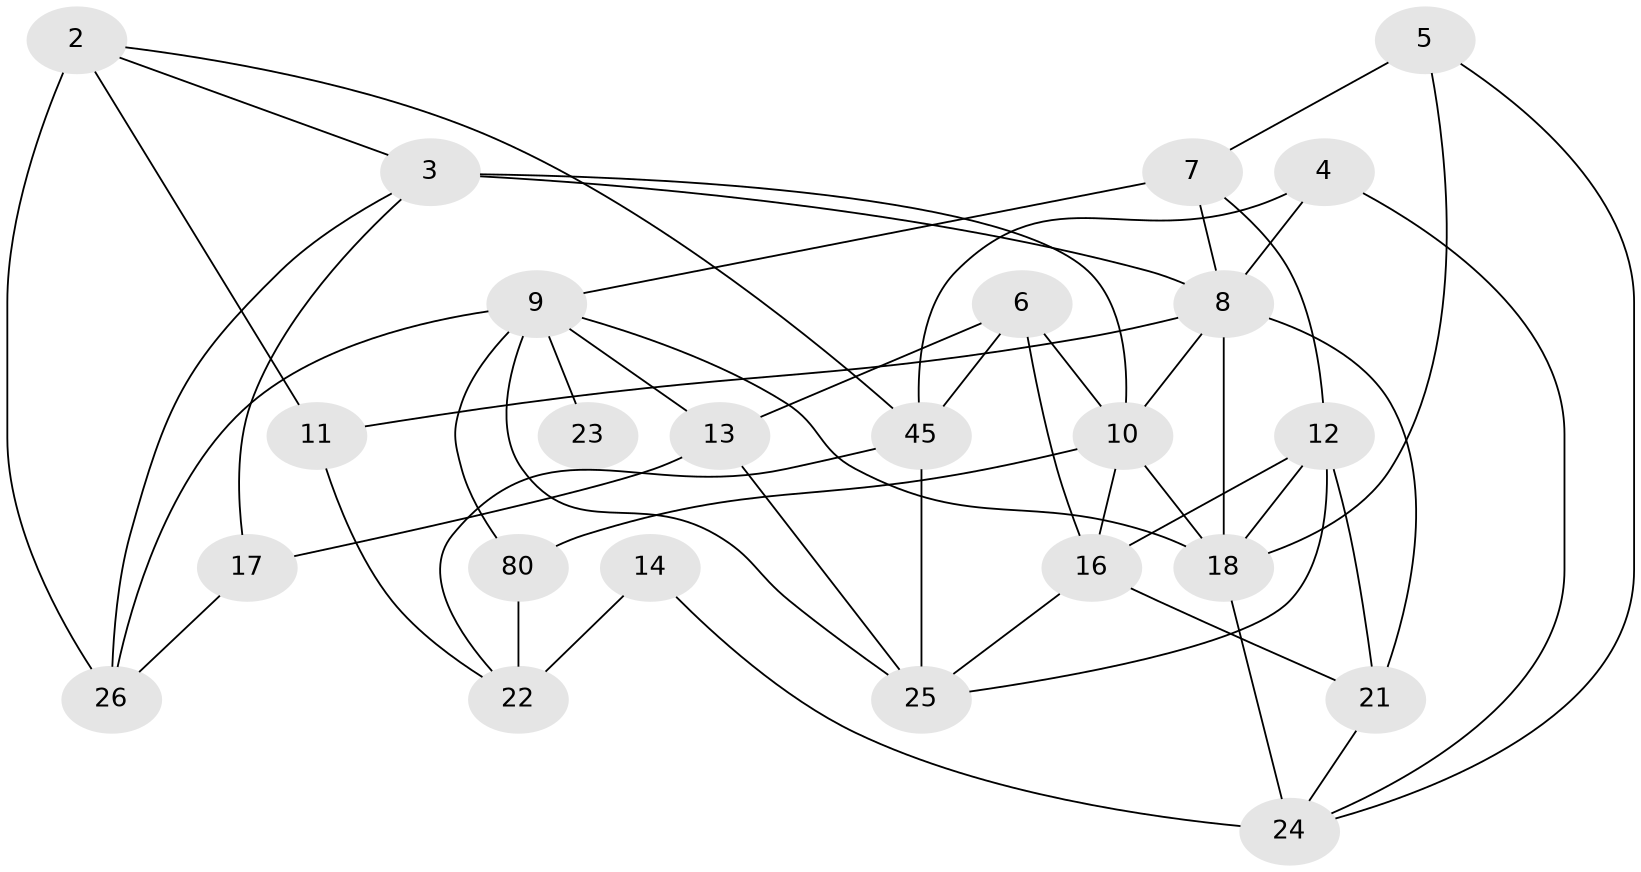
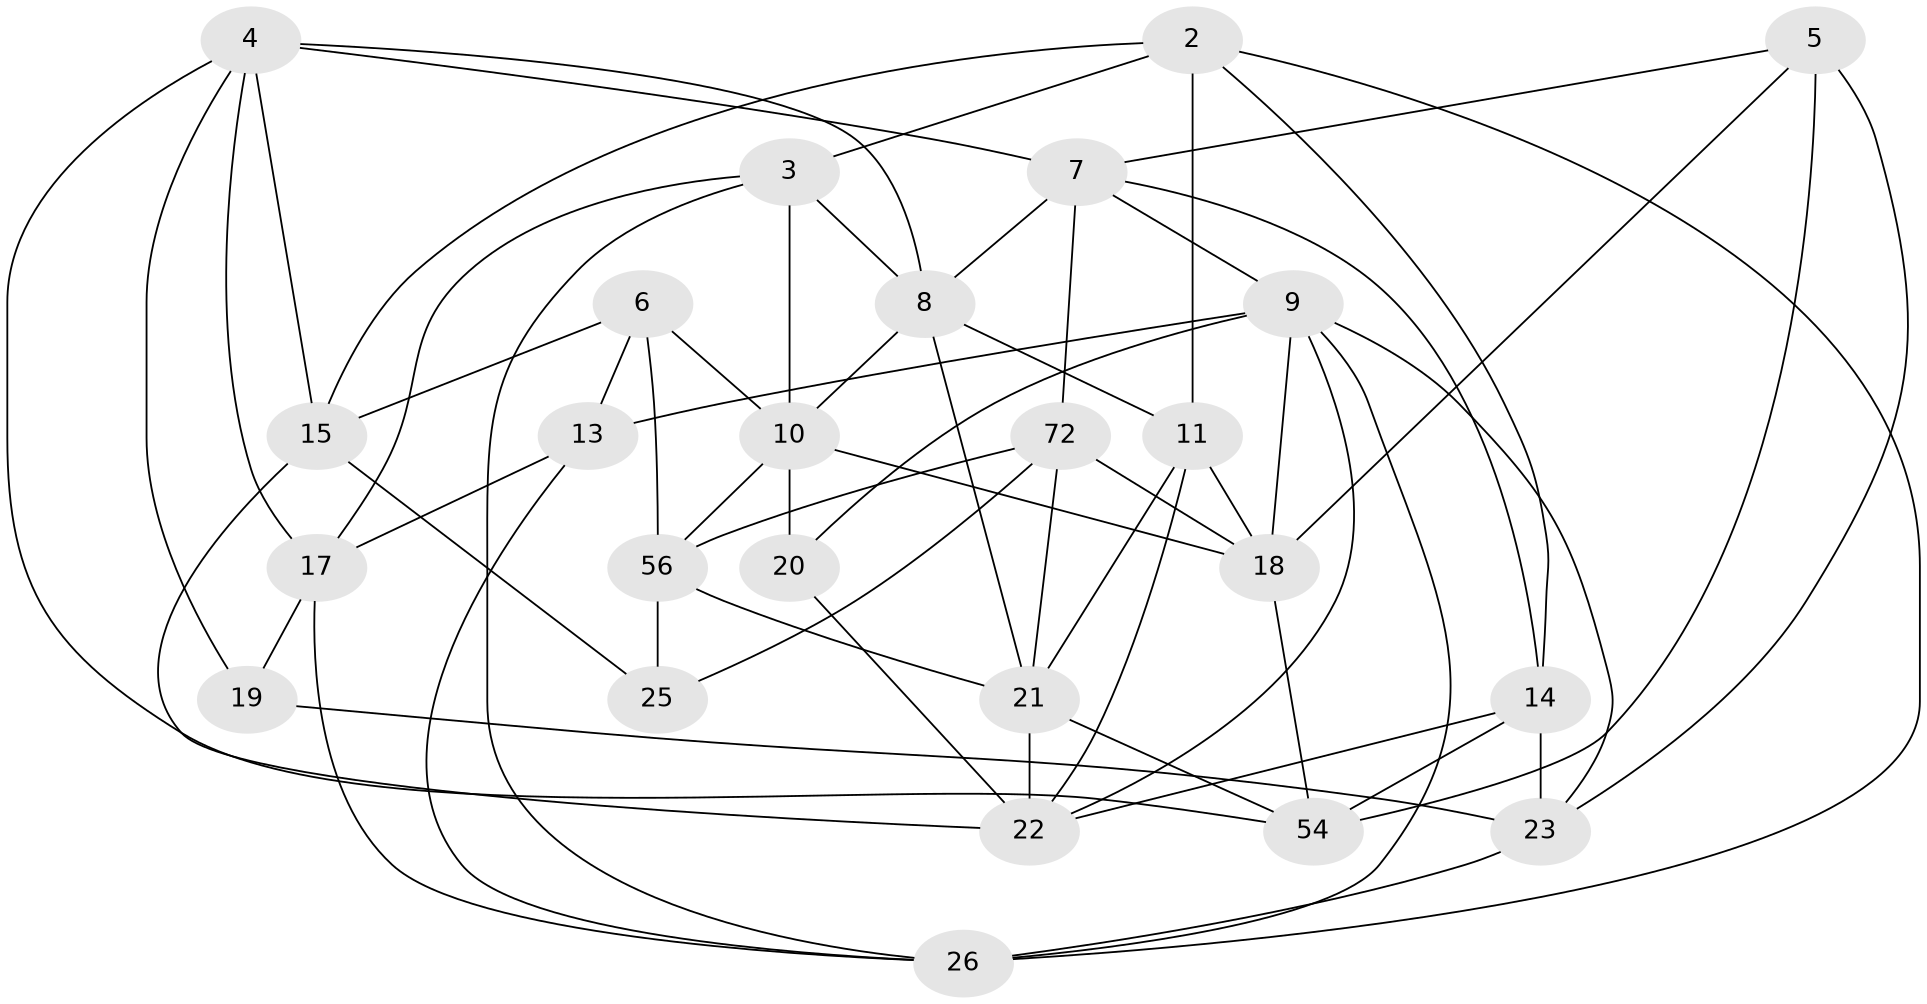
none -> (667, 97)
none -> (227, 312)
none -> (1462, 330)
none -> (1426, 340)
(921, 436) -> (317, 436)
(1224, 436) -> (1231, 502)
(1324, 436) -> (1061, 436)
none -> (1868, 490)
(684, 521) -> (1317, 631)
(518, 568) -> (790, 568)
(821, 568) -> (472, 872)
(1092, 568) -> (658, 568)
none -> (1111, 568)
none -> (247, 700)
none -> (1541, 756)
none -> (1030, 774)
(1290, 832) -> (1314, 832)
none -> (1369, 891)
